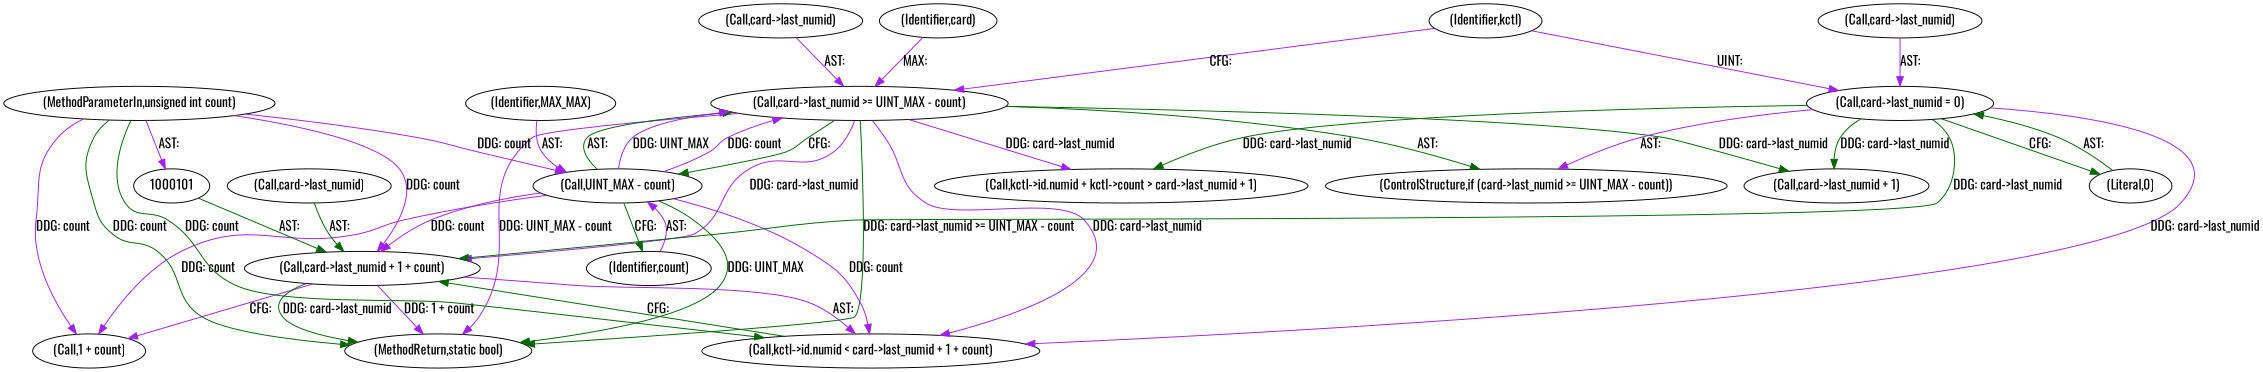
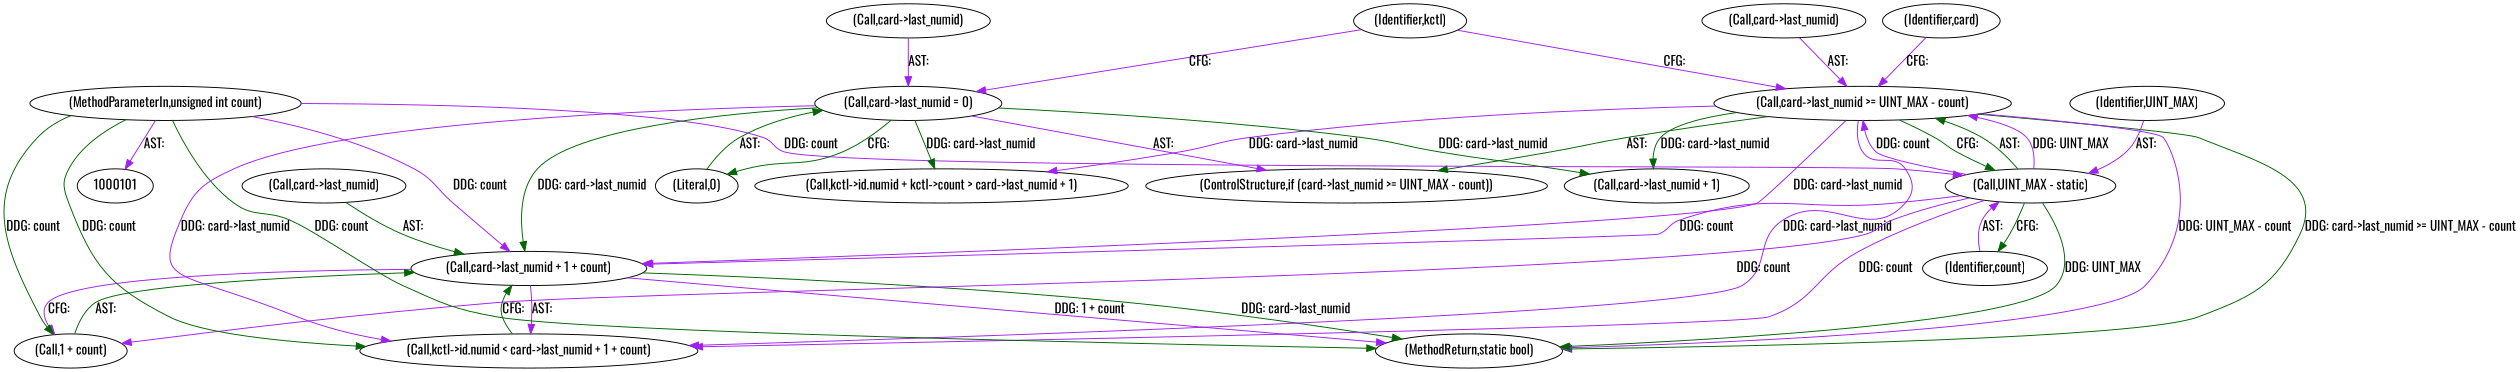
(917, 62) -> (1919, 62)
(1732, 62) -> (1202, 62)
(541, 103) -> (2147, 103)
(618, 186) -> (2031, 186)
(36, 217) -> (5, 212)
(258, 223) -> (230, 282)
